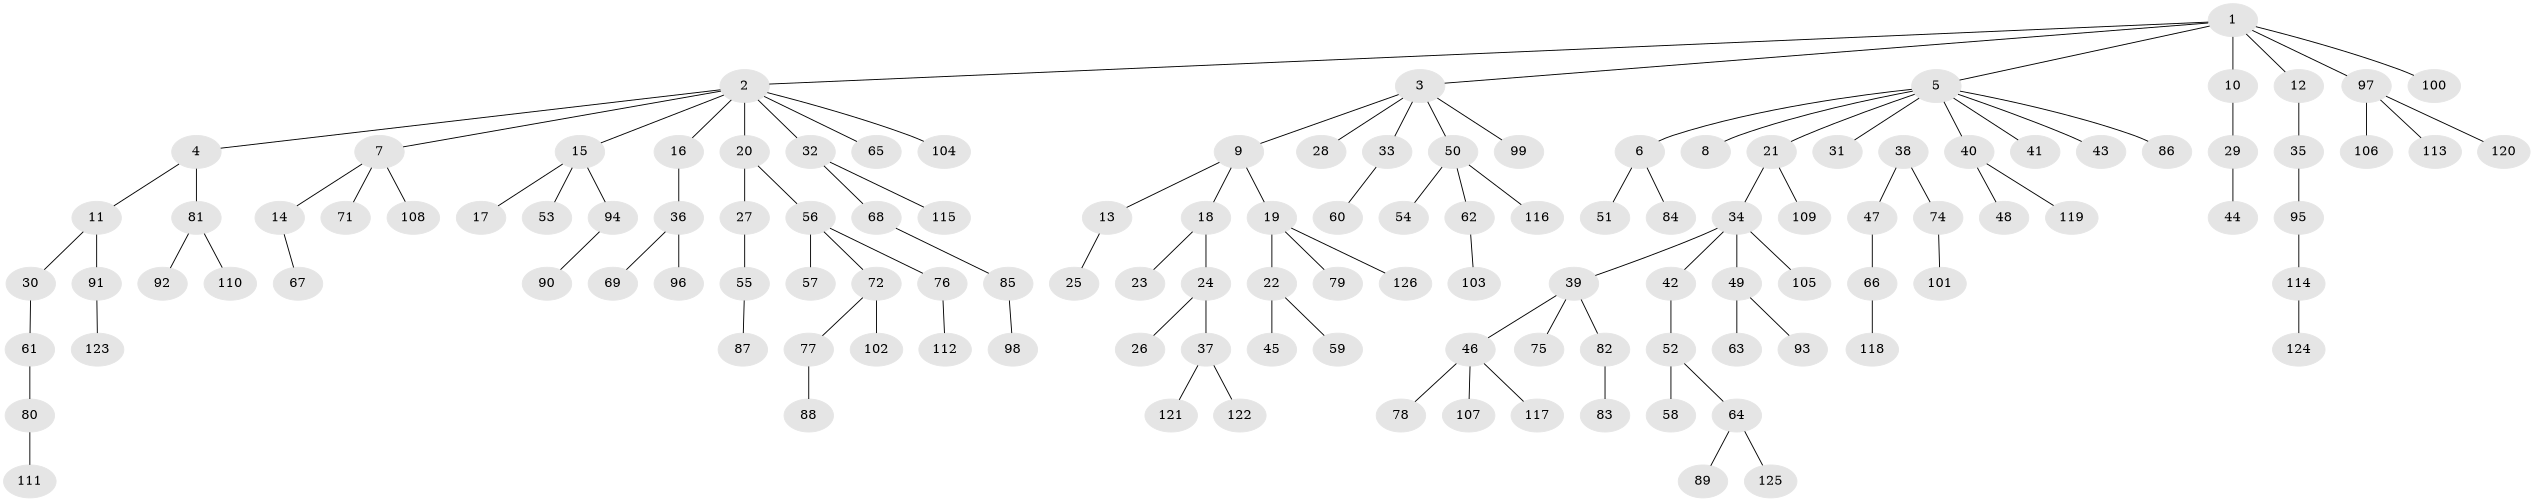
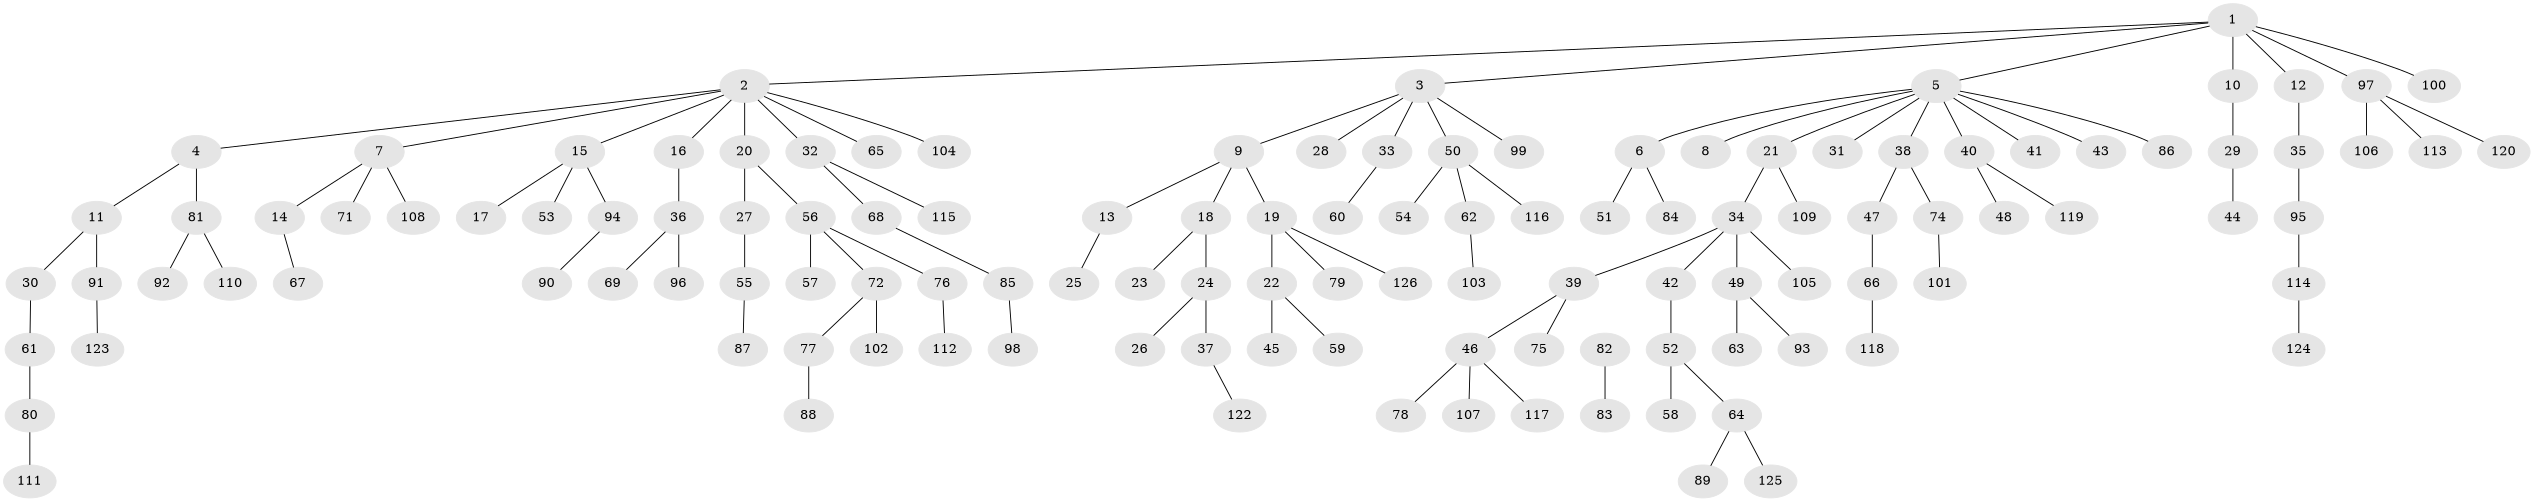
none -> (1920, 119)
(1589, 317) -> none
(1171, 416) -> none
